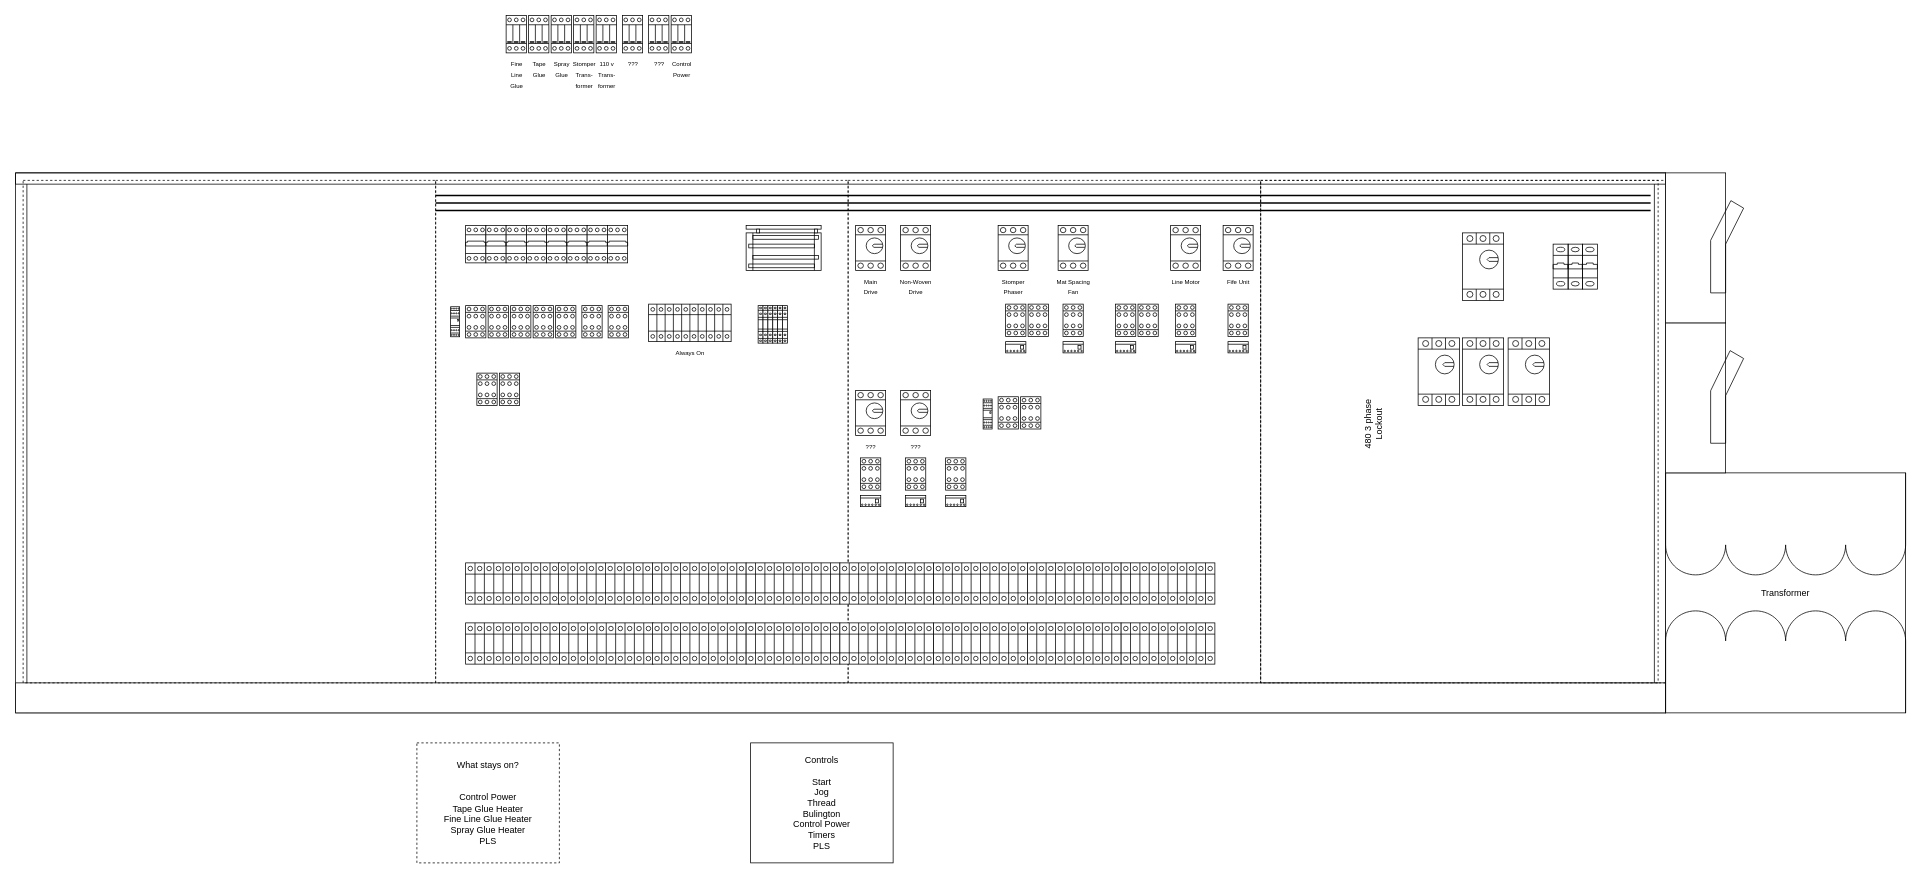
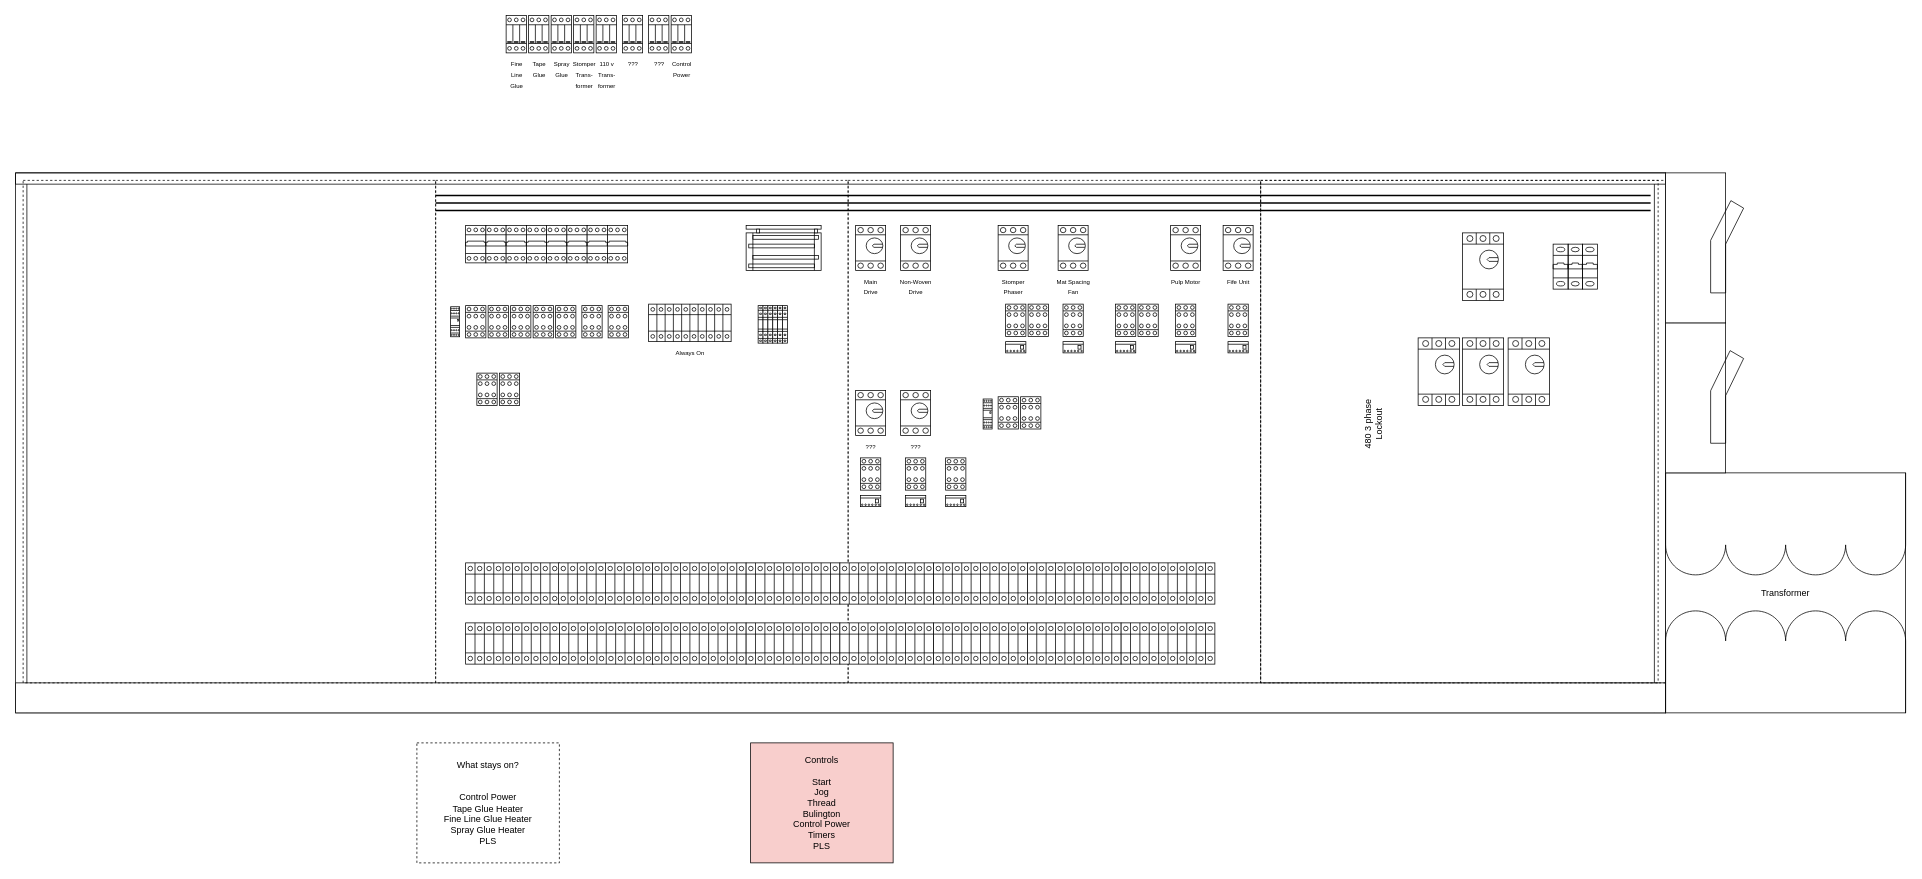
(1186, 281) -> (1186, 281)
(822, 803) -> (822, 803)
